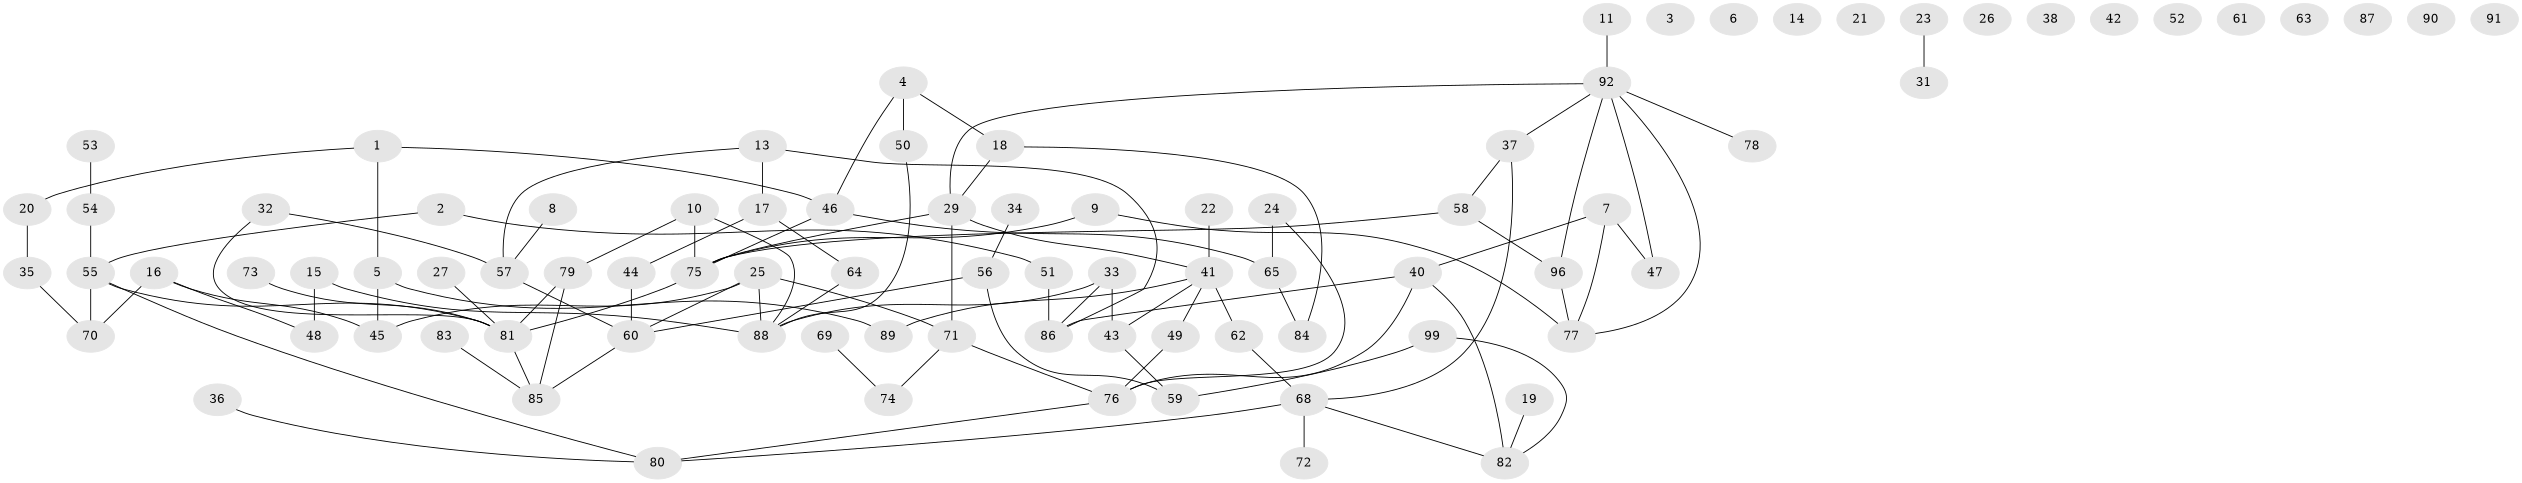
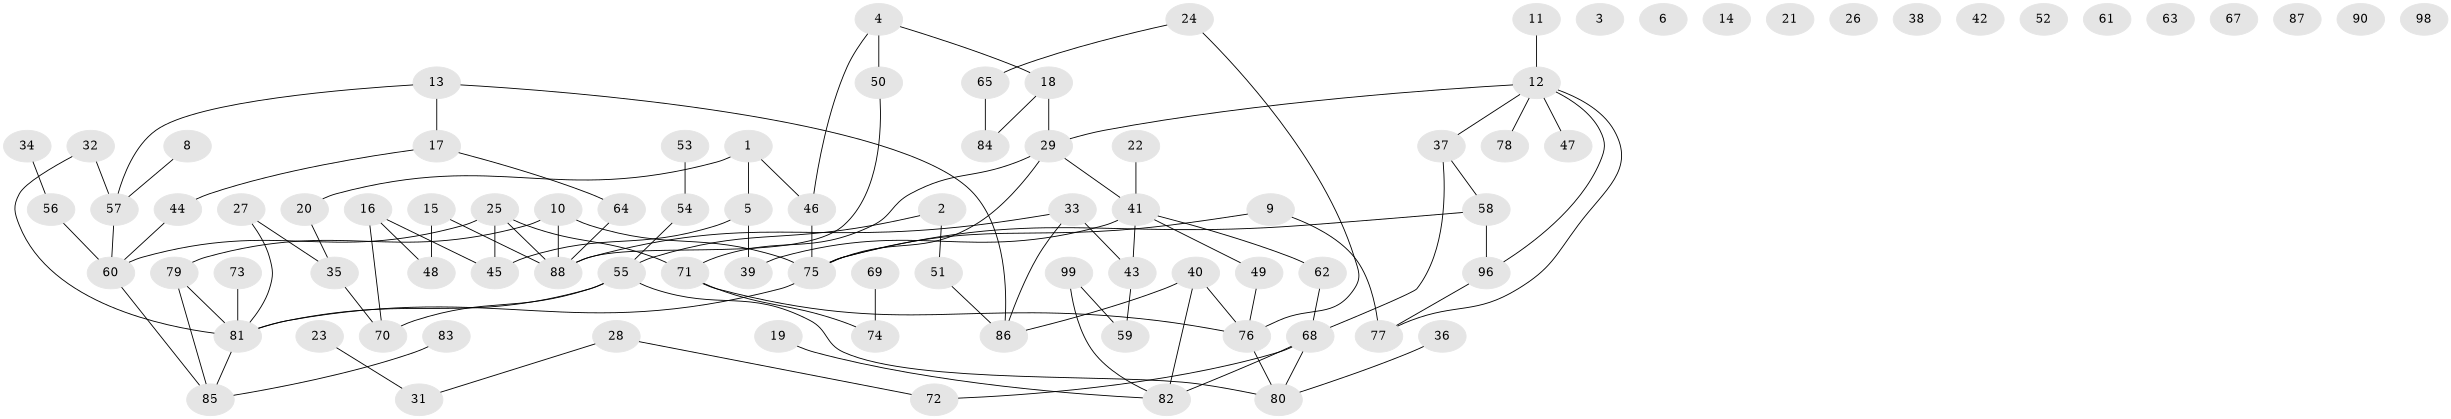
none -> (2234, 19)
(2495, 19) -> (2424, 19)
(1607, 83) -> (1537, 83)
(1607, 210) -> none
none -> (279, 235)
(1126, 236) -> none
none -> (616, 336)
(888, 336) -> (748, 273)
(1055, 372) -> none
